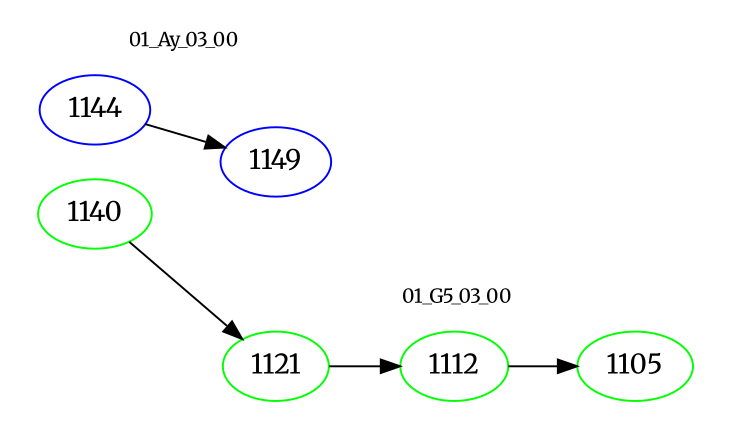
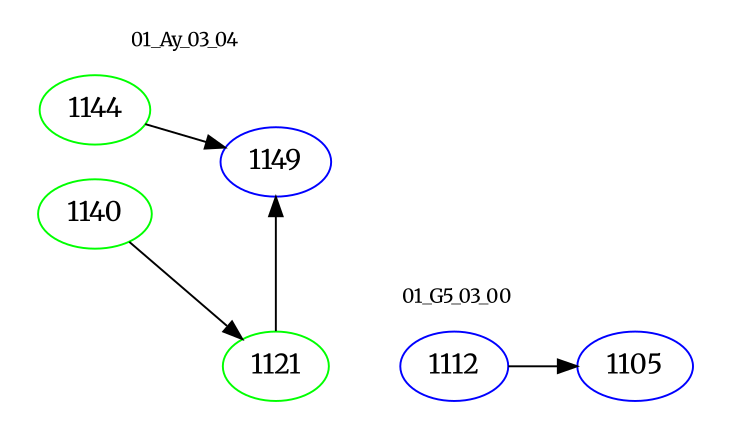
(185, 41) -> (185, 41)
(95, 110) -> (95, 110)
(355, 366) -> (276, 294)
(454, 366) -> (454, 366)
(635, 366) -> (635, 366)
